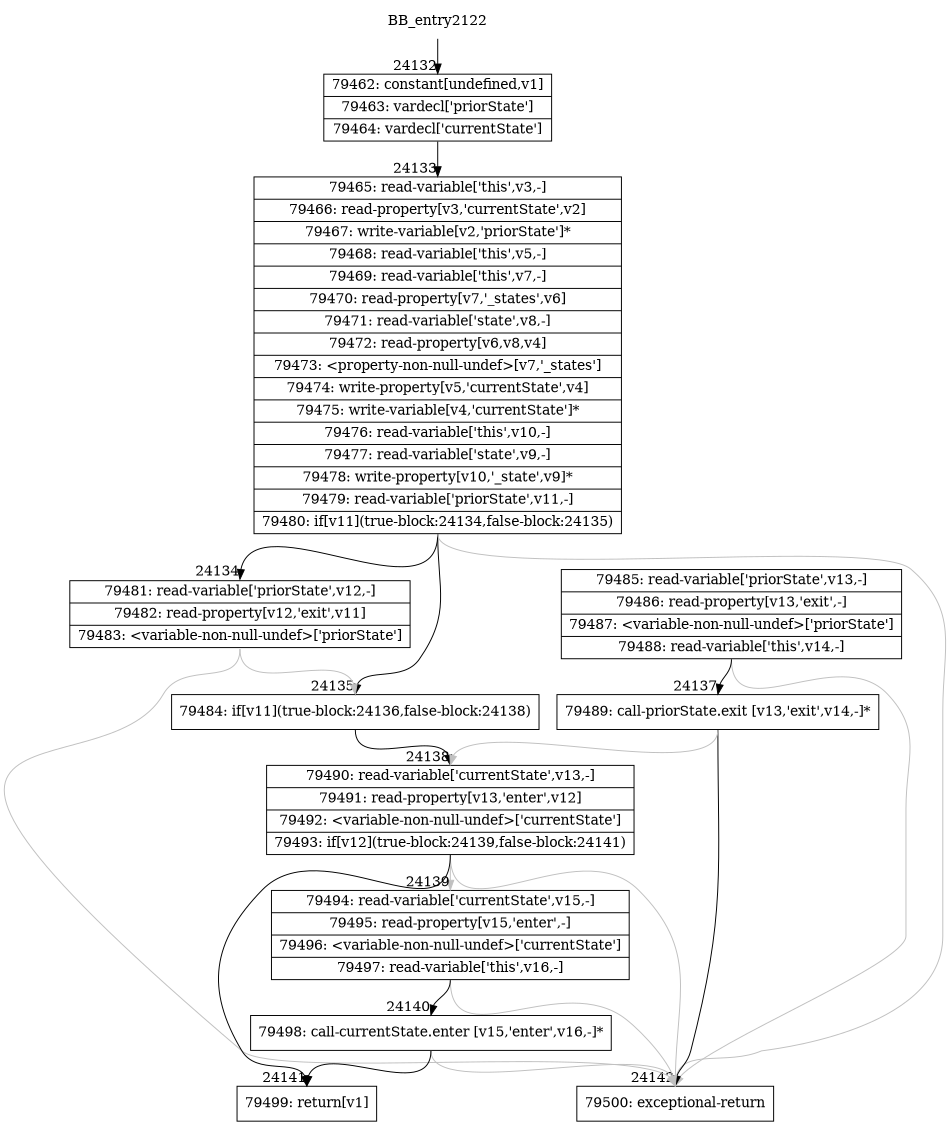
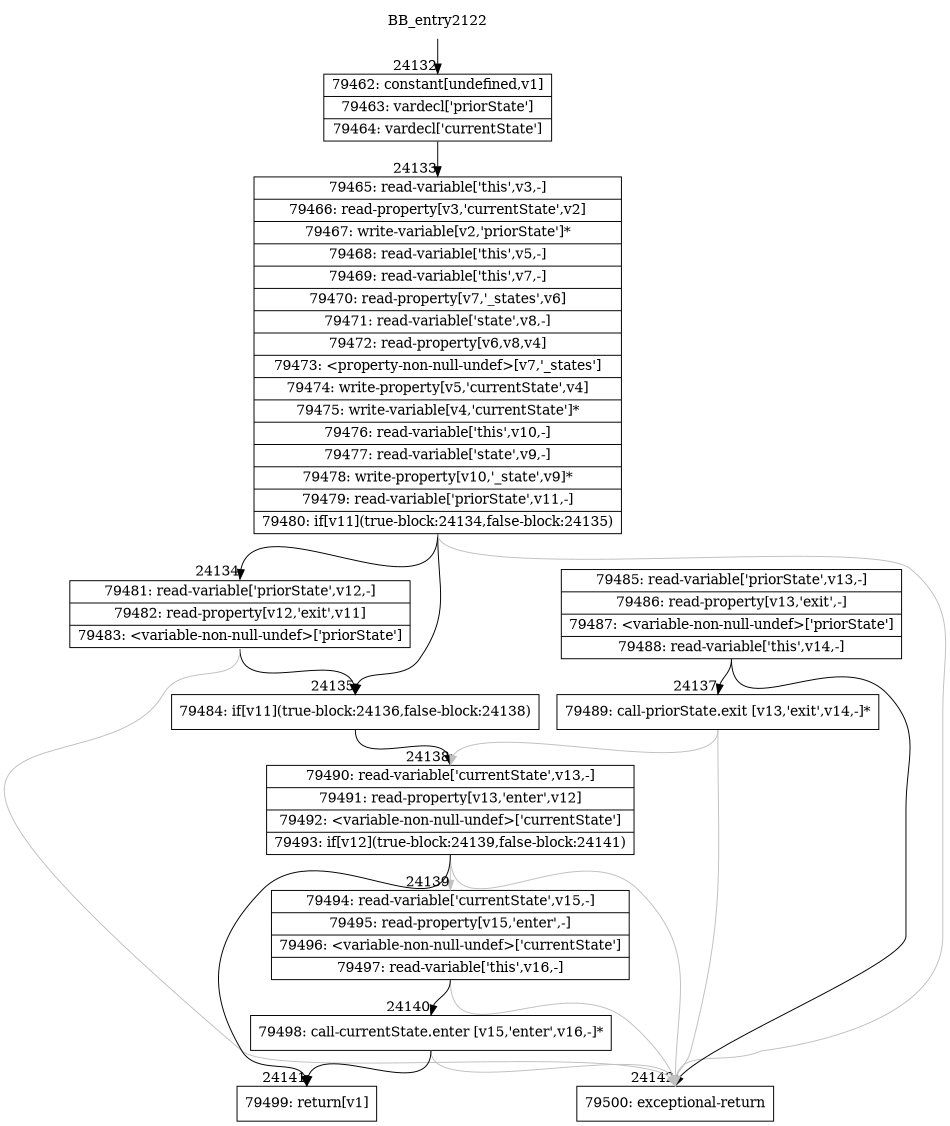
(293, 672) -> (293, 672)
(906, 856) -> (906, 856)
(717, 906) -> (717, 906)
